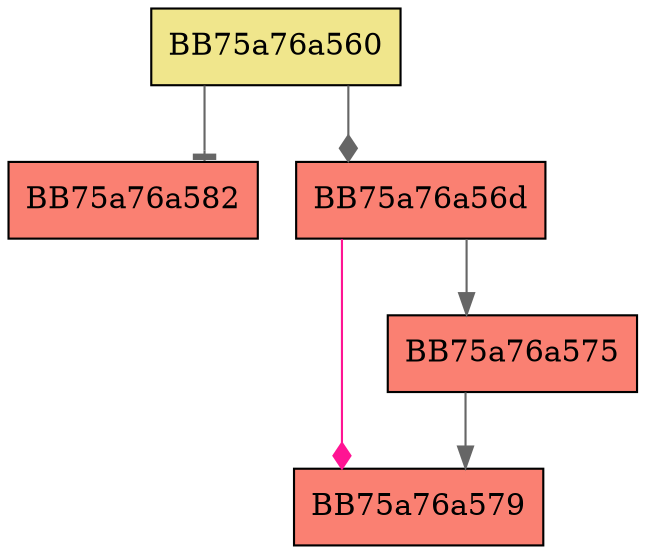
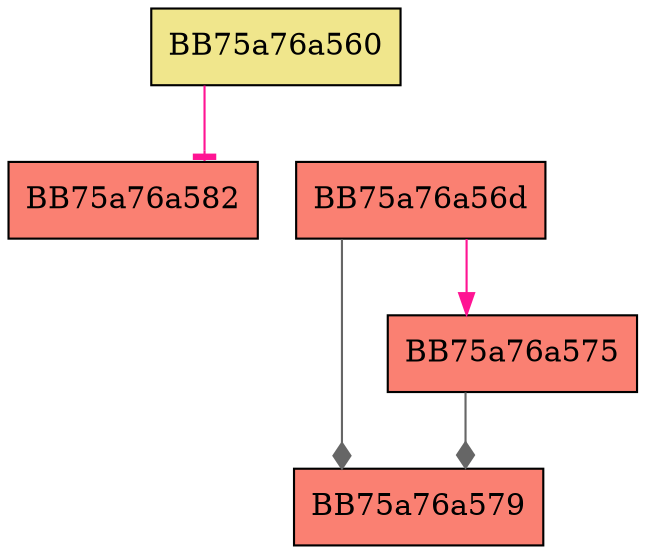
(348, 111) -> none
(205, 118) -> (205, 118)
(467, 266) -> (467, 266)
(342, 341) -> (342, 341)
(466, 419) -> (466, 419)
